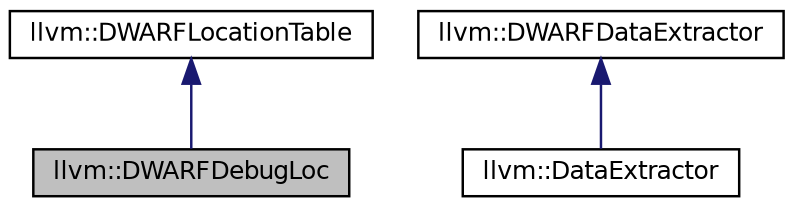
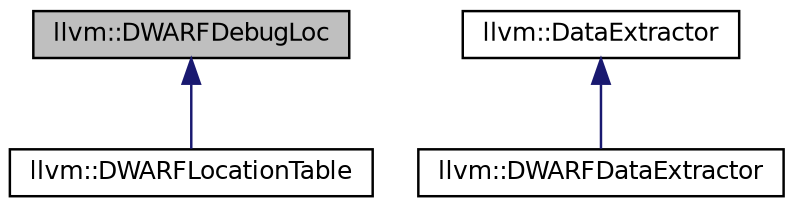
(191, 117) -> (191, 117)
(601, 117) -> (601, 117)
